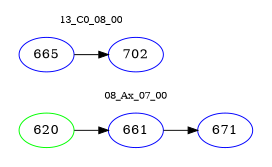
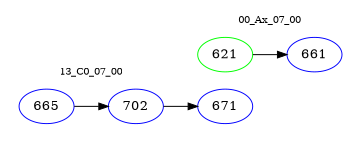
(91, 21) -> (91, 72)
(136, 96) -> (270, 21)
(47, 130) -> (225, 55)
(176, 130) -> (177, 106)
